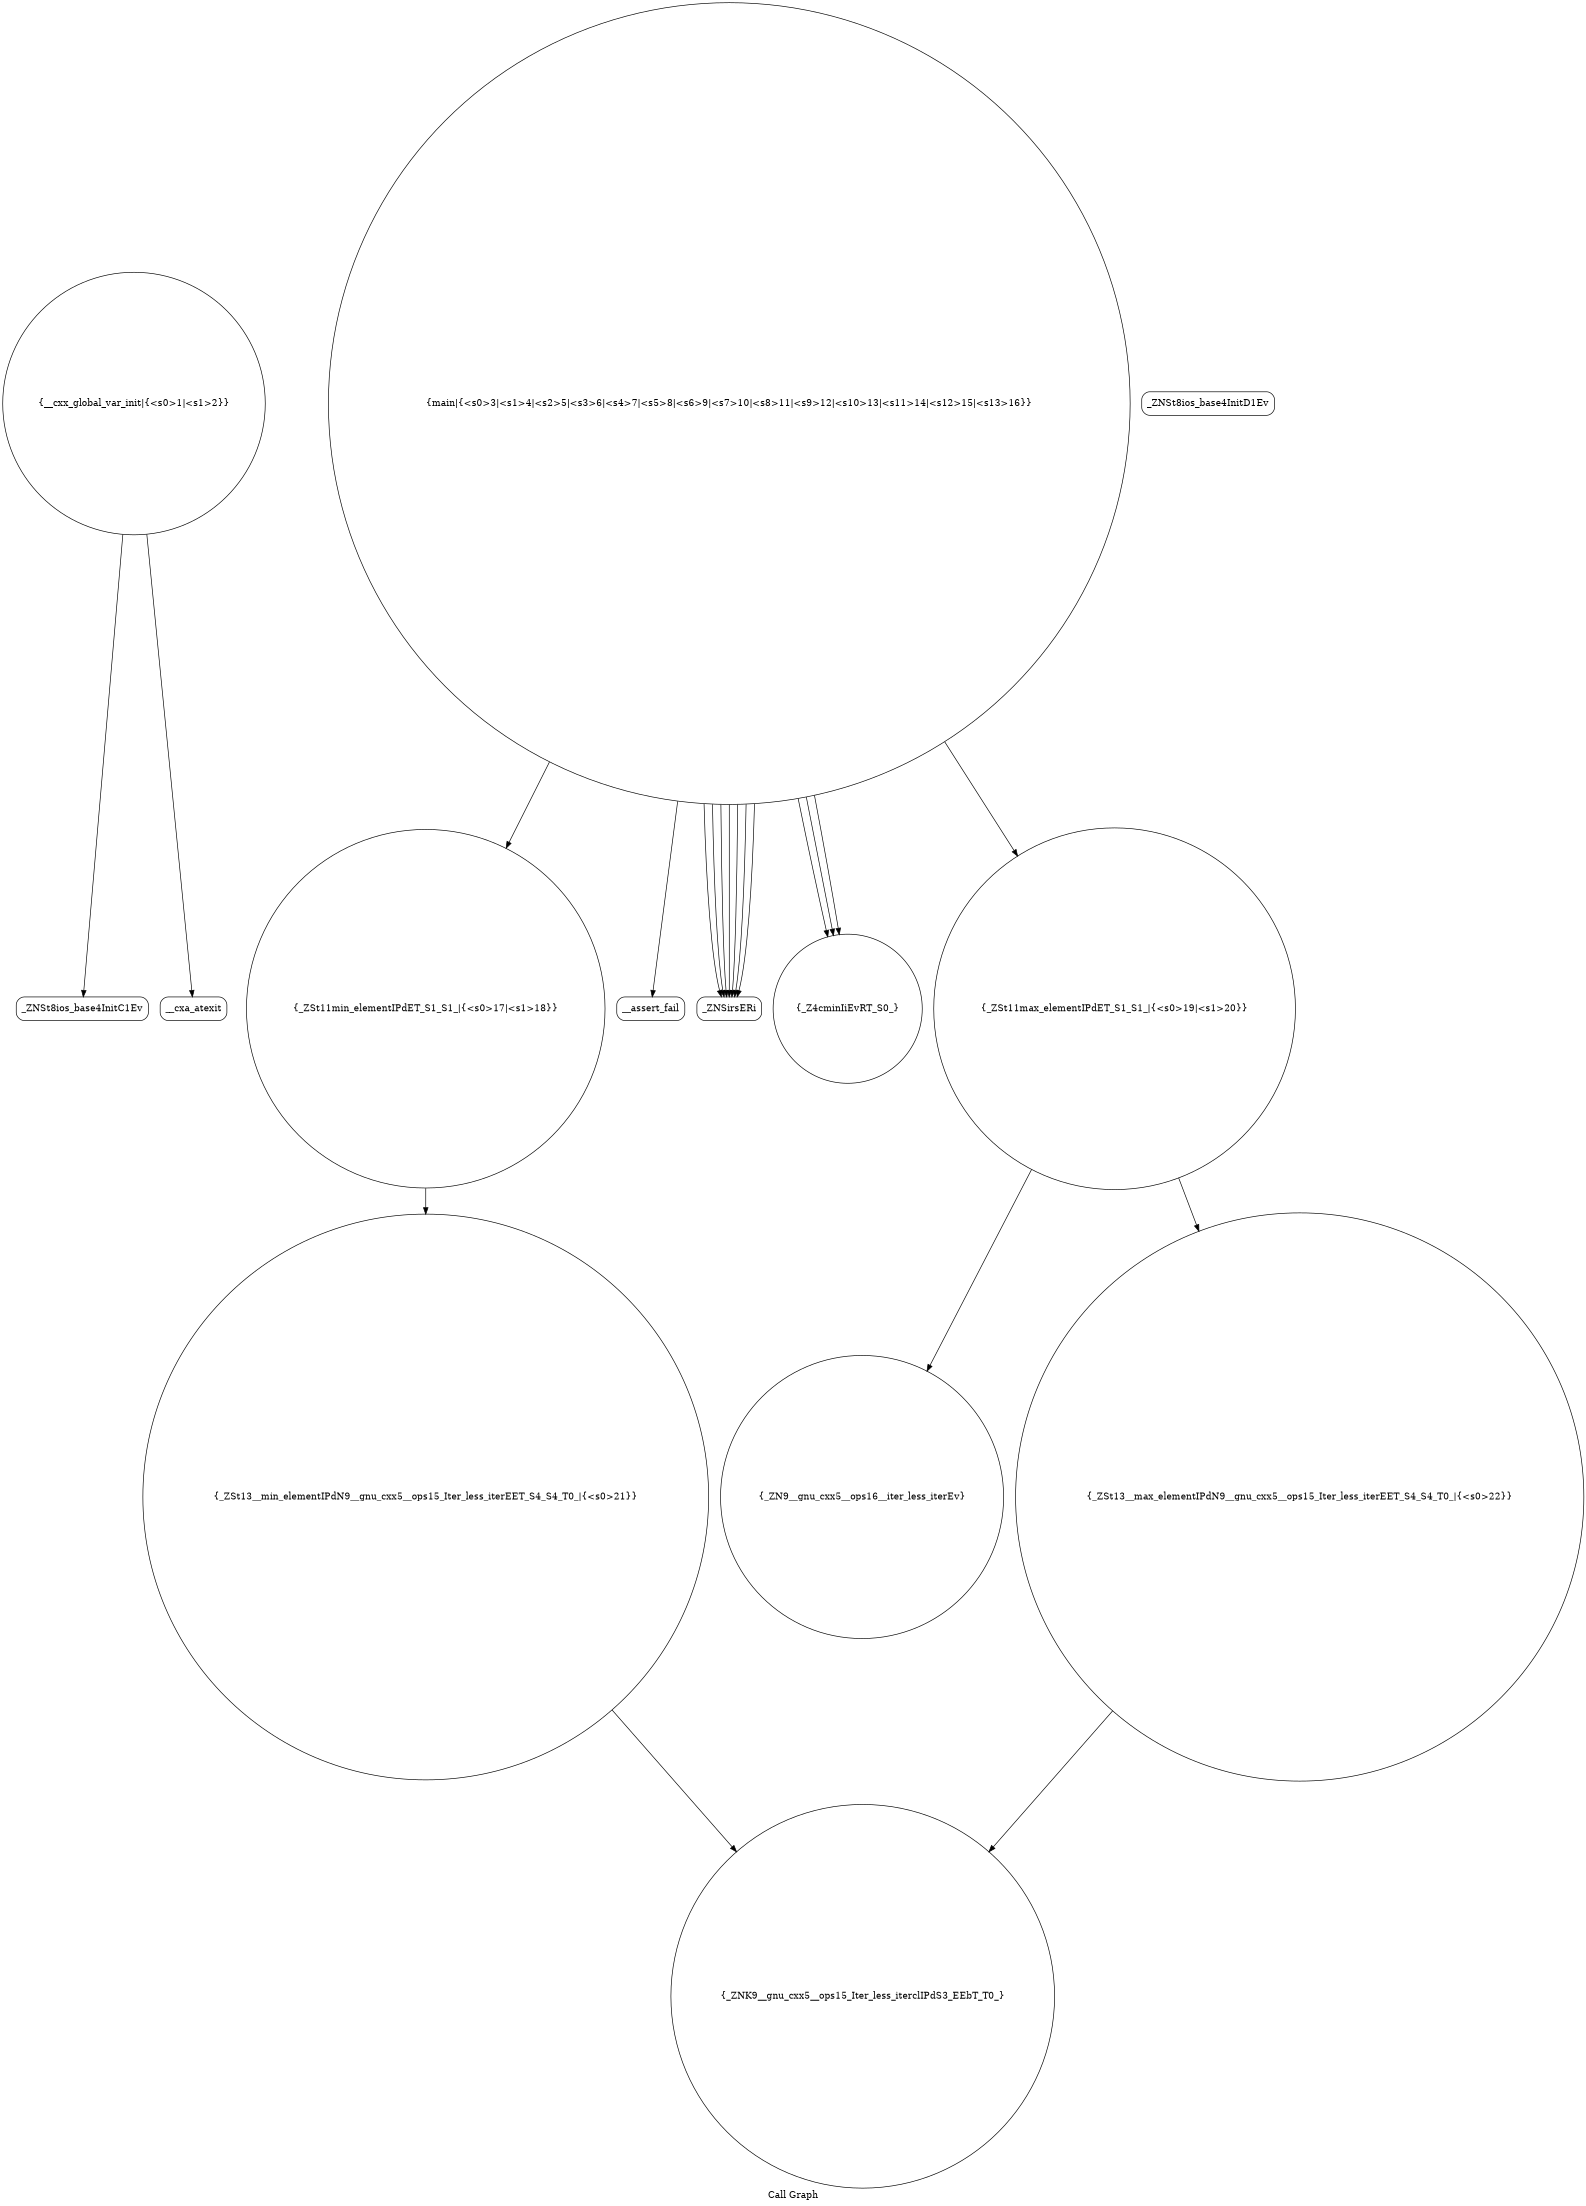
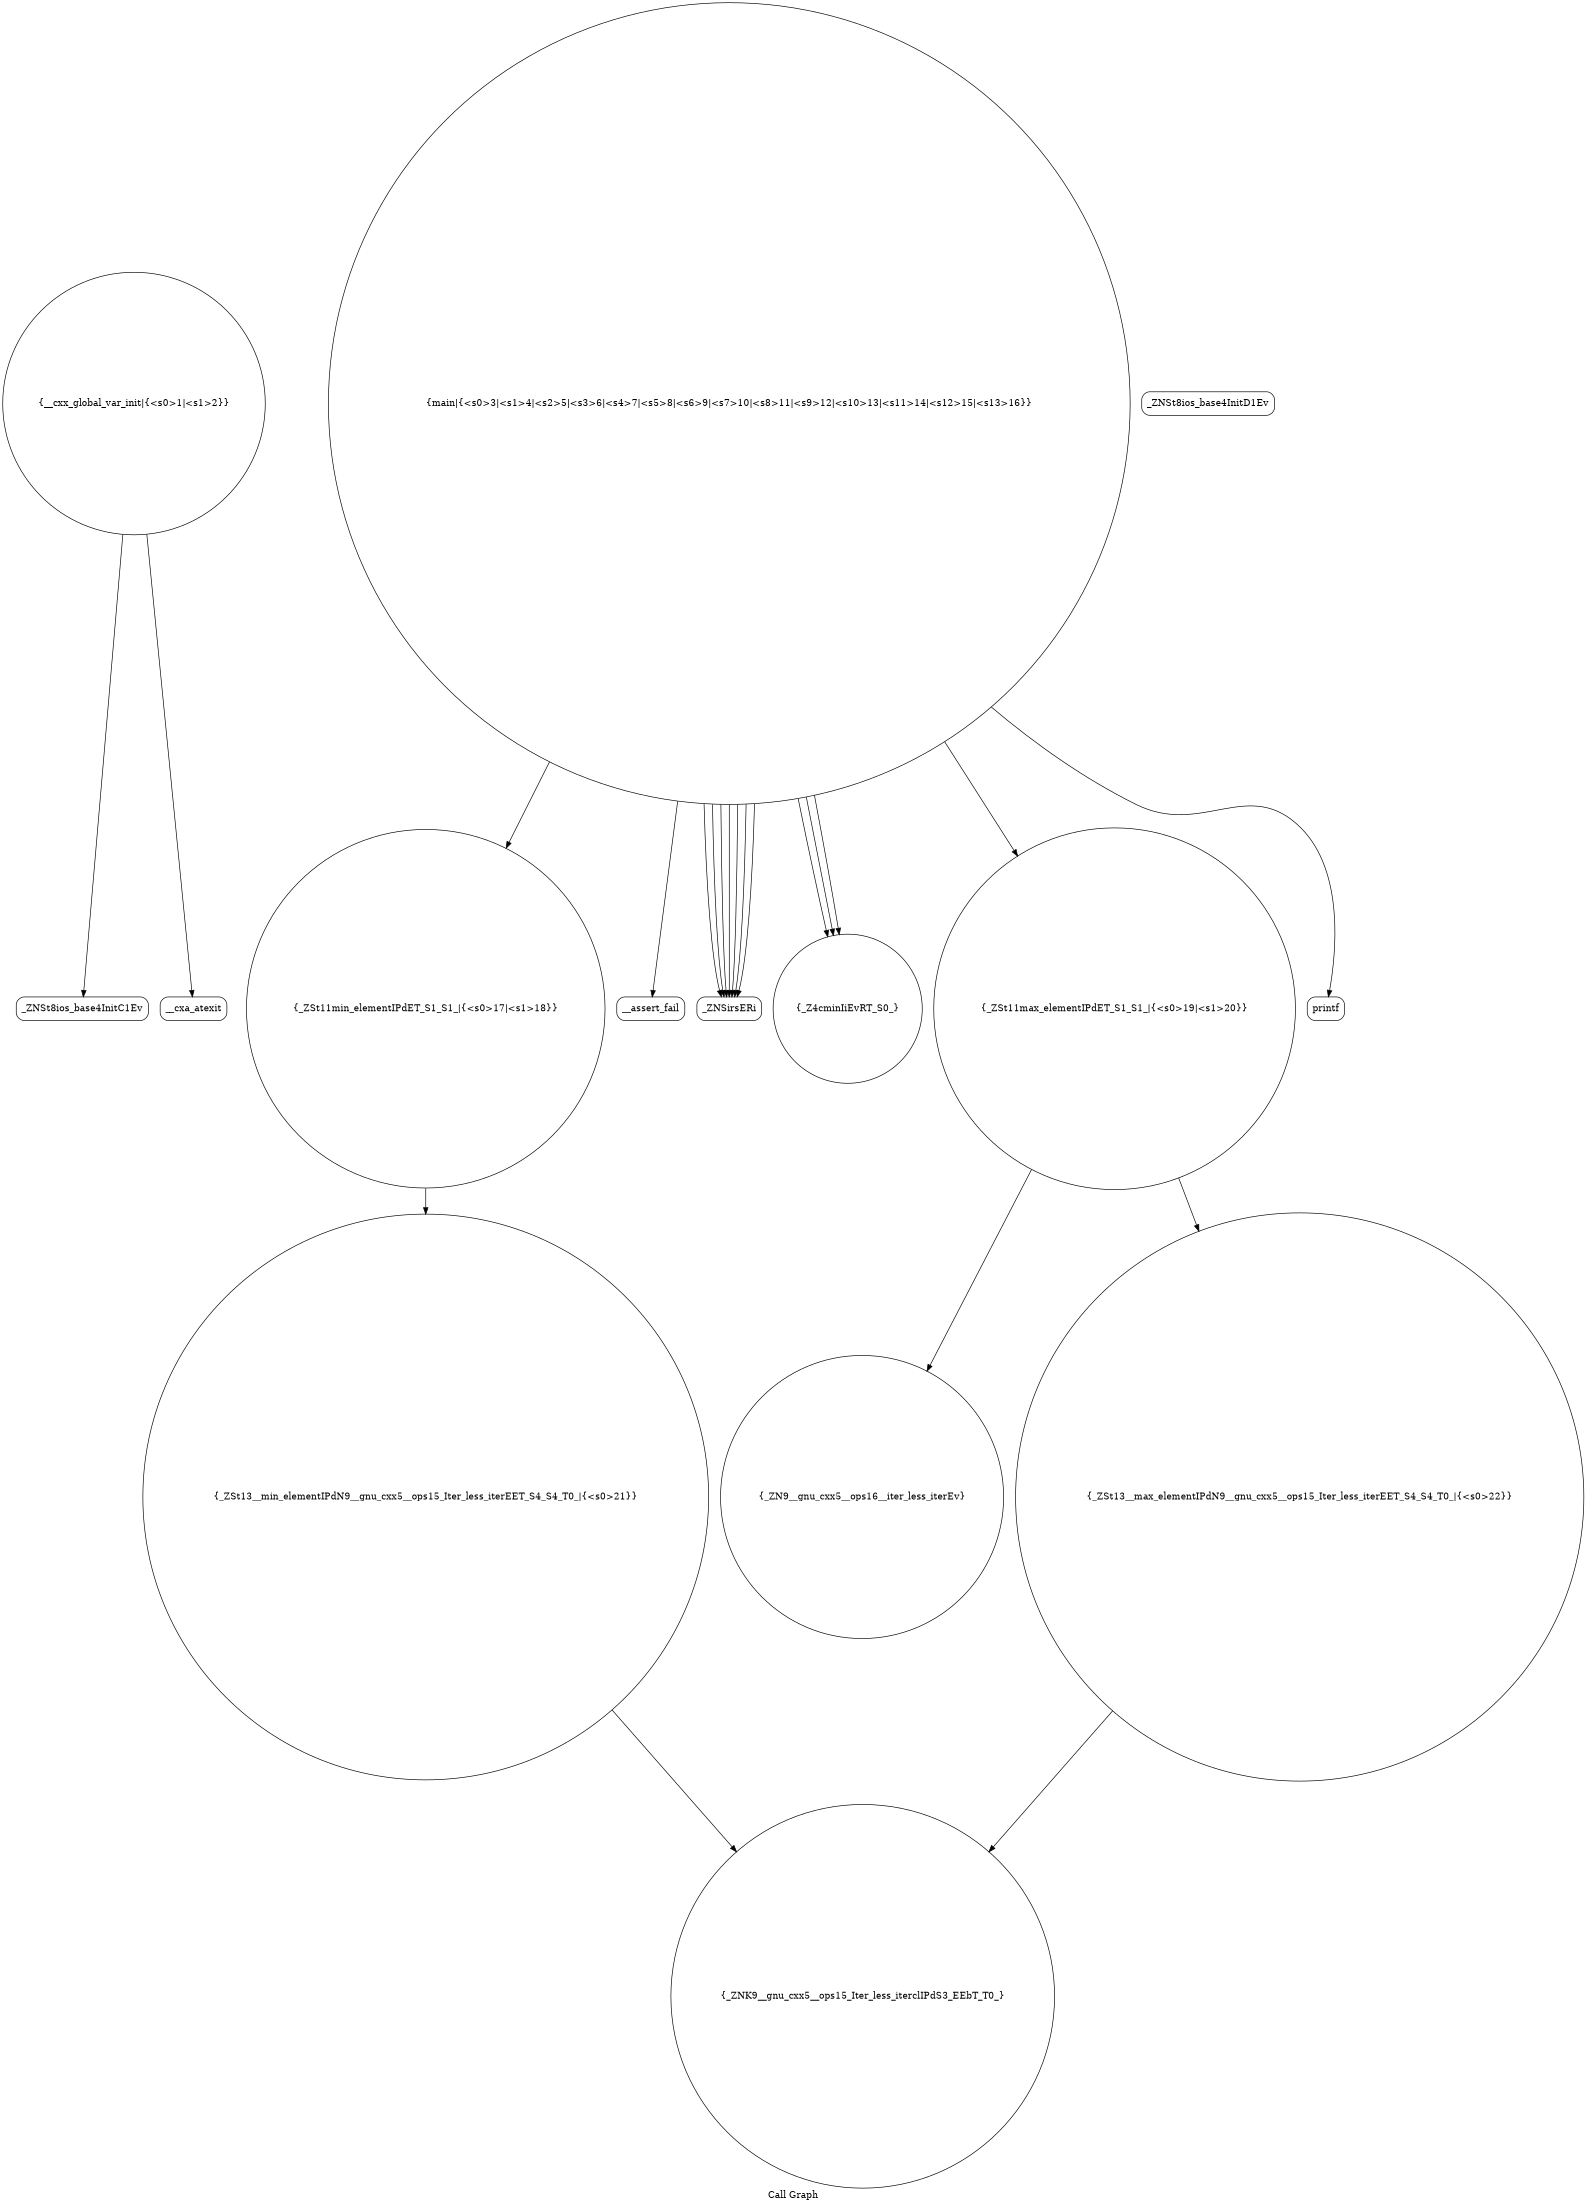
none -> (1326, 1009)
